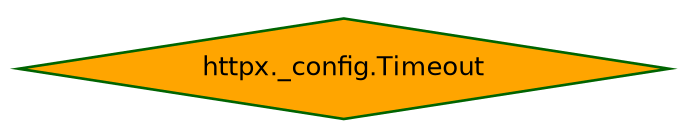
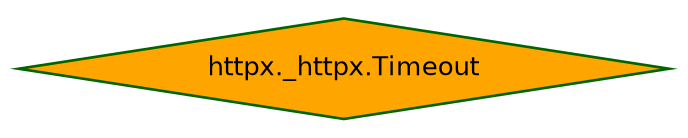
(344, 69) -> (344, 69)
